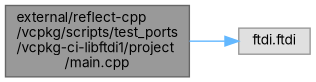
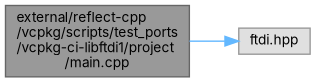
(274, 41) -> (274, 41)
